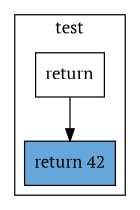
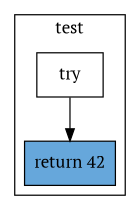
(70, 75) -> (70, 75)
